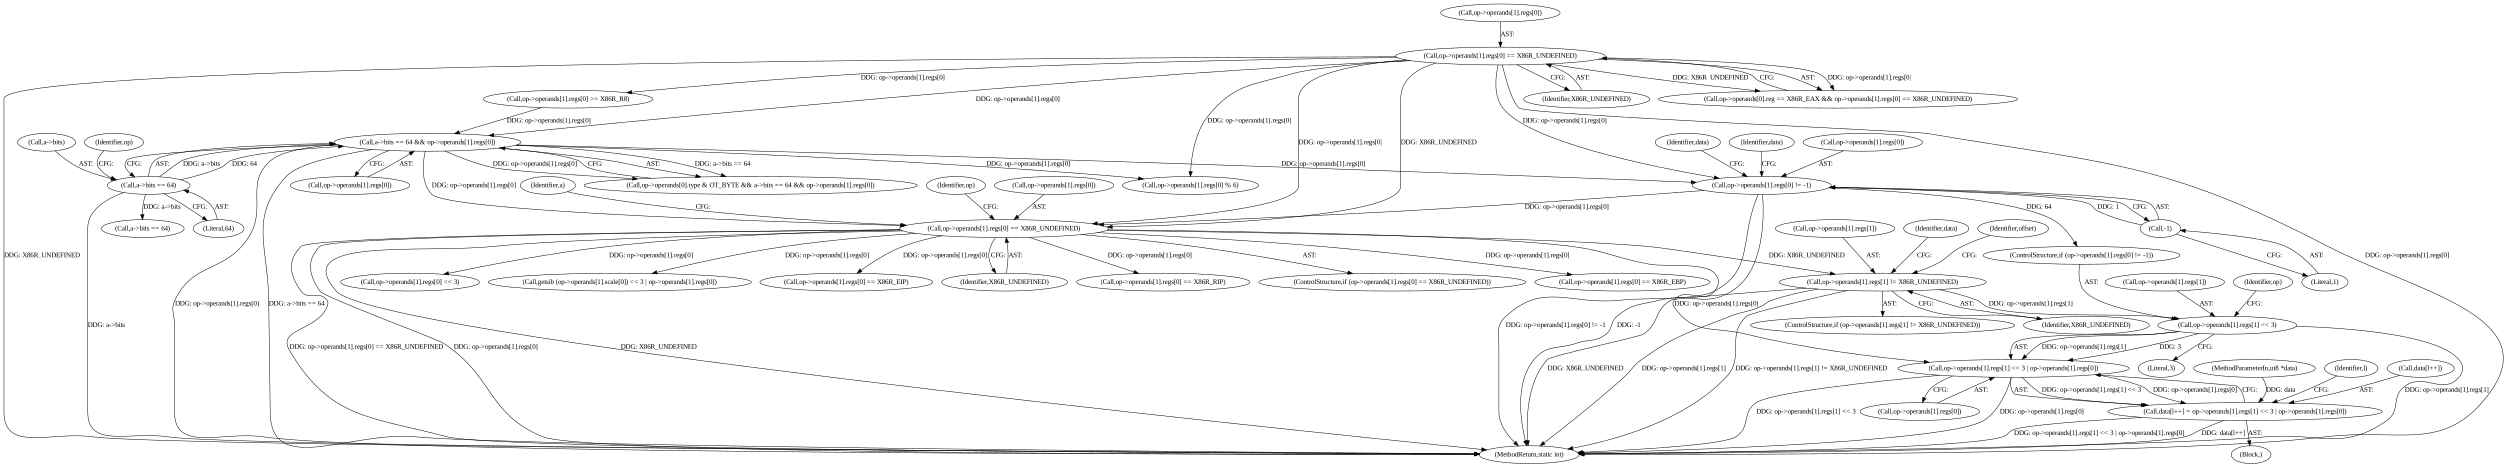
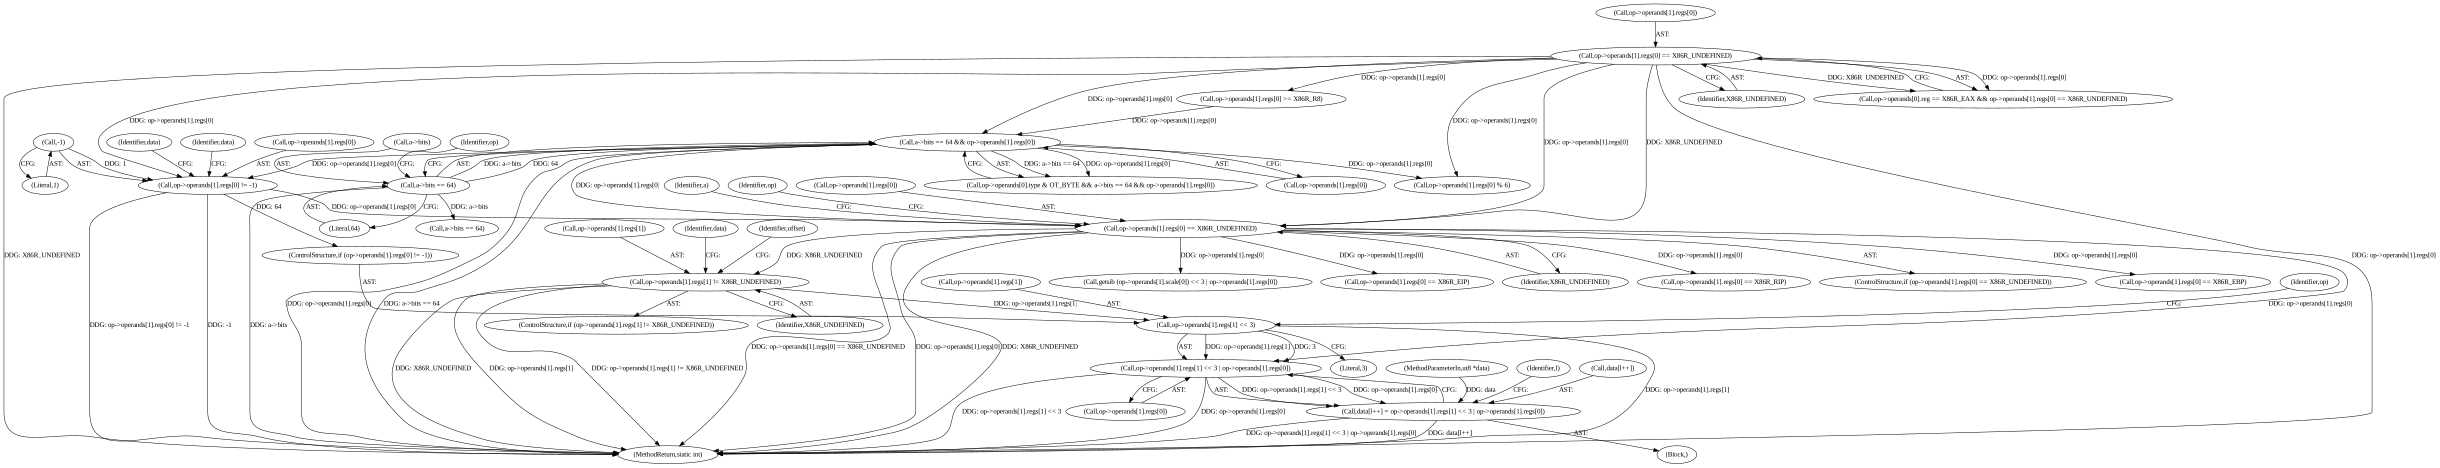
(1990, 192) -> none
(410, 282) -> none
